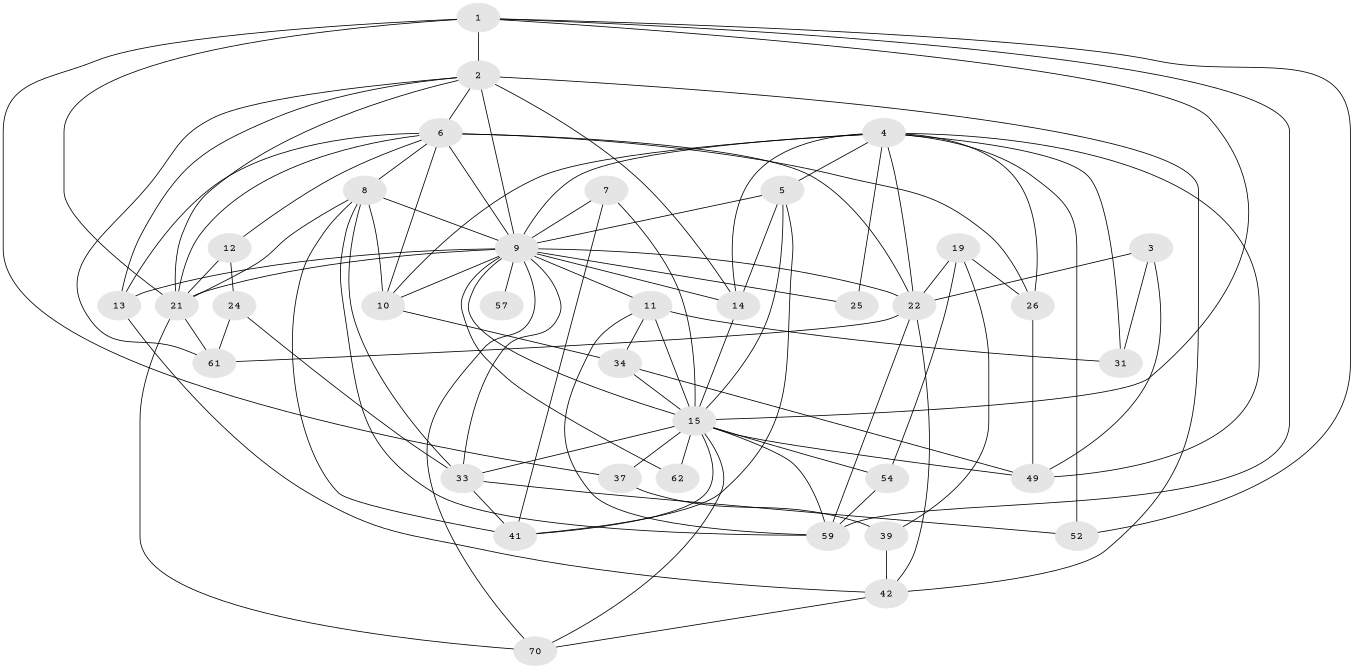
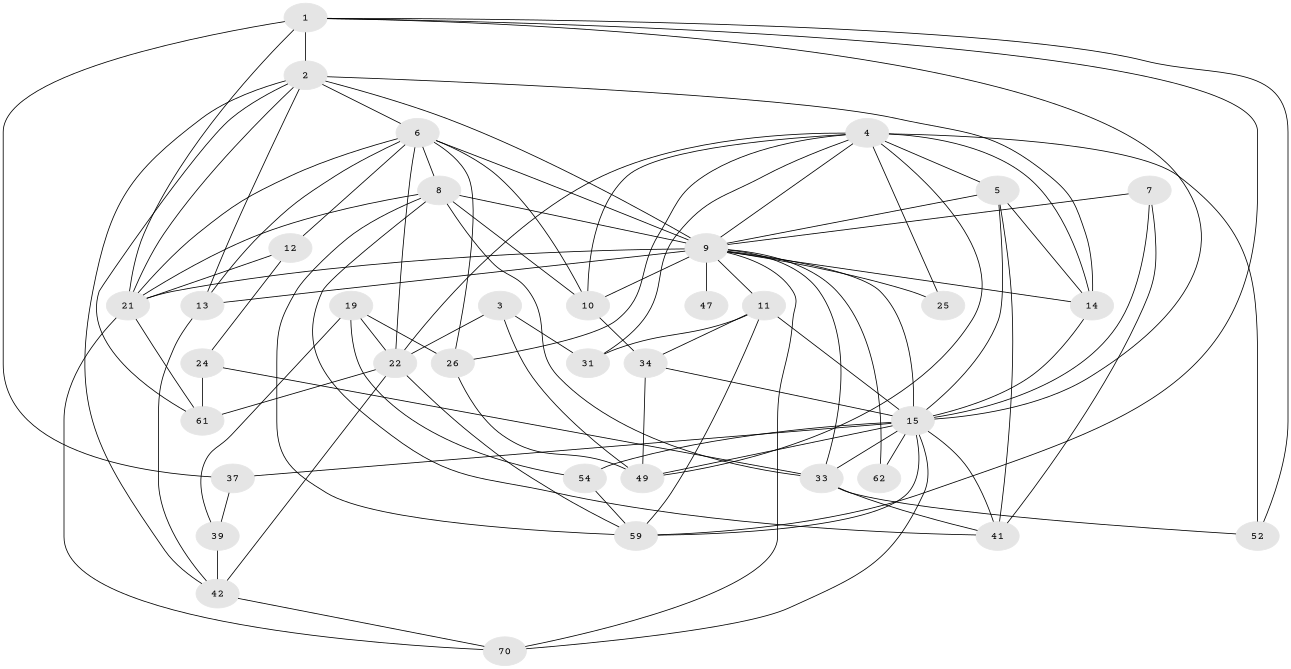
(720, 260) -> none
(502, 306) -> (706, 306)
